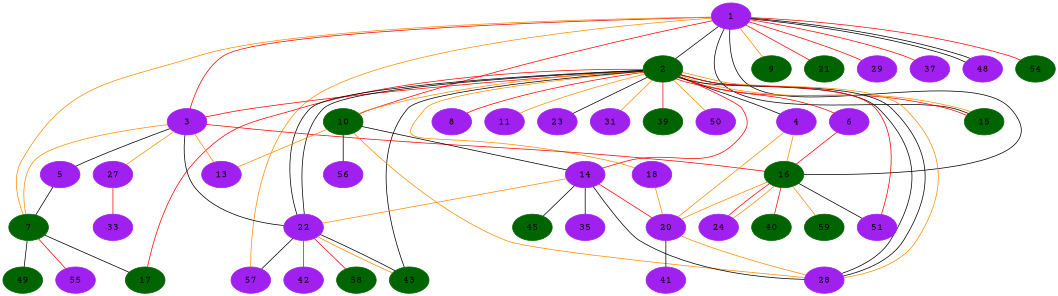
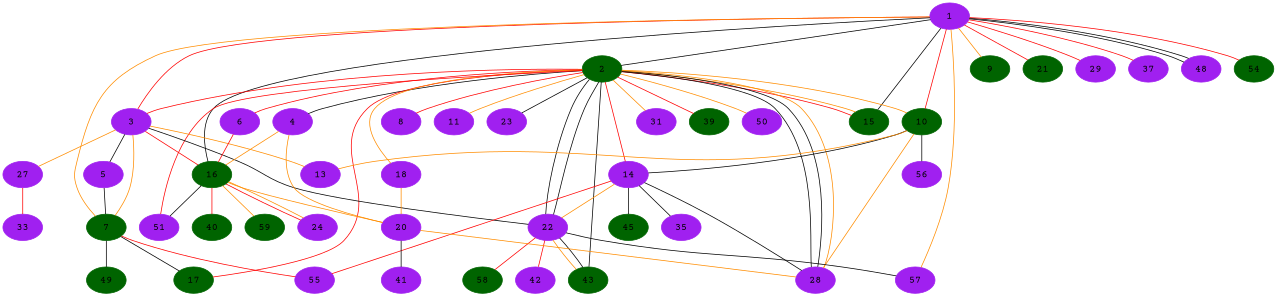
(626, 201) -> (472, 227)
